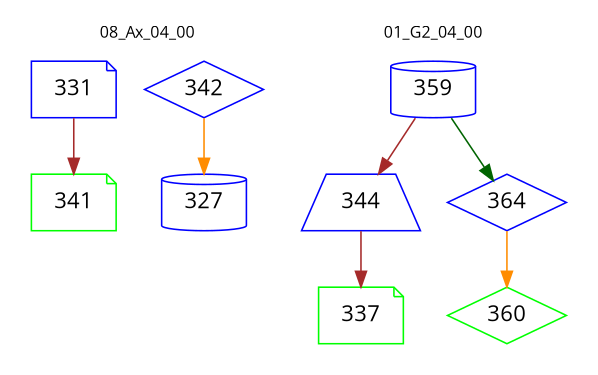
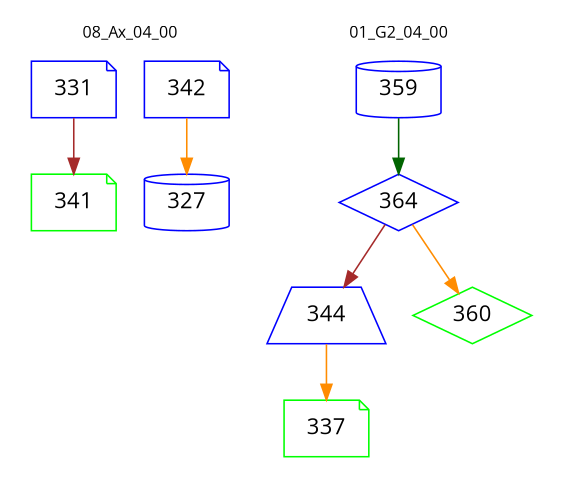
(204, 89) -> (187, 89)
(401, 139) -> (369, 249)
(361, 251) -> (326, 364)
